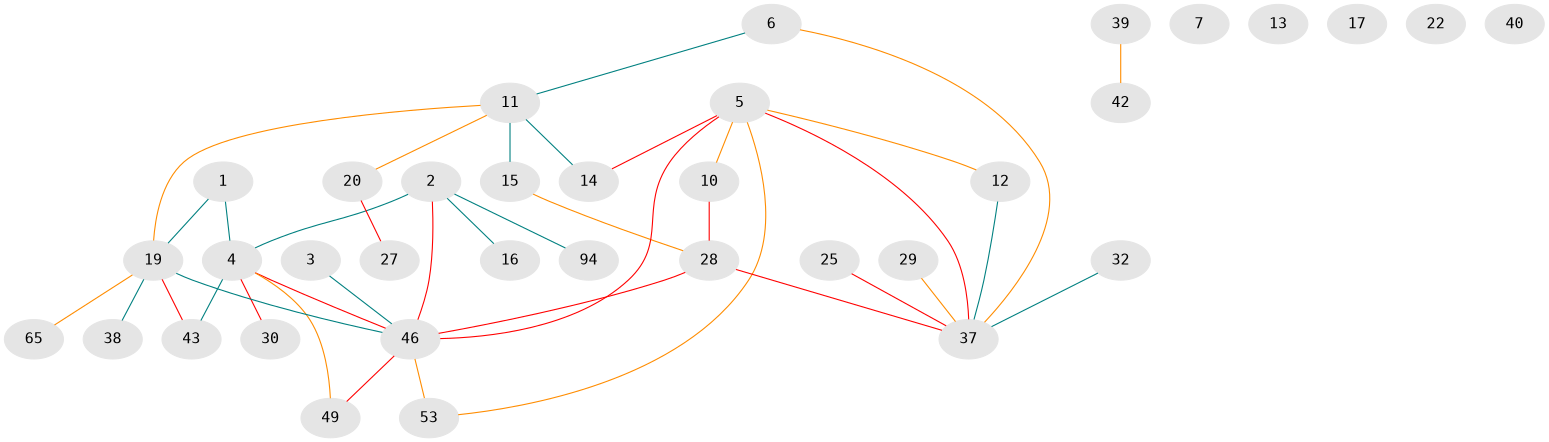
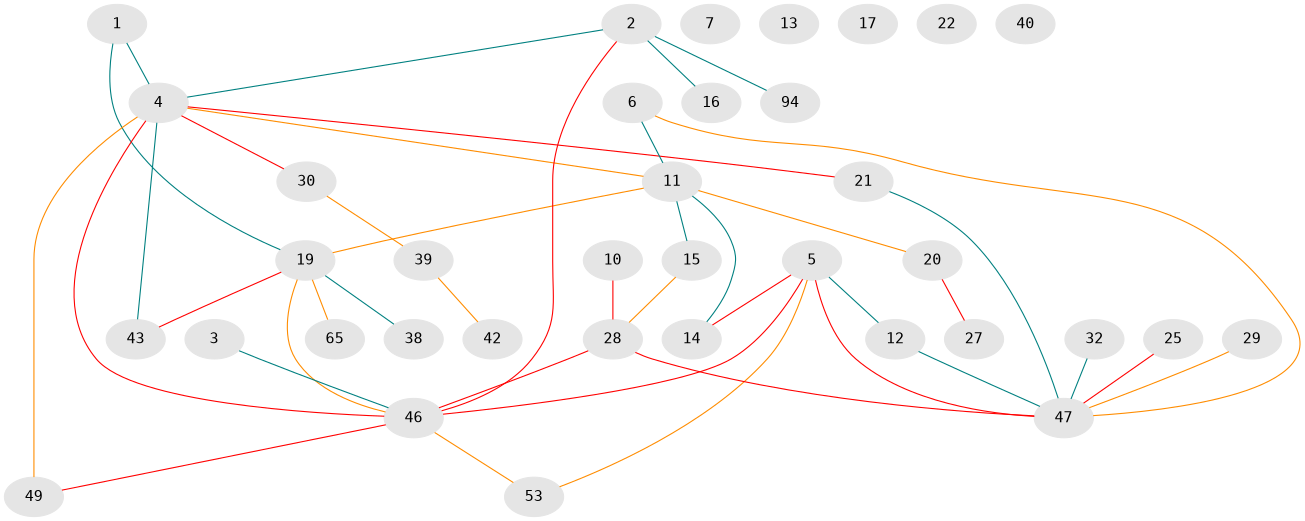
(873, 137) -> (854, 300)
none -> (415, 142)
(724, 142) -> none
none -> (864, 182)
none -> (365, 221)
(278, 307) -> (300, 365)
(969, 339) -> (1064, 418)
